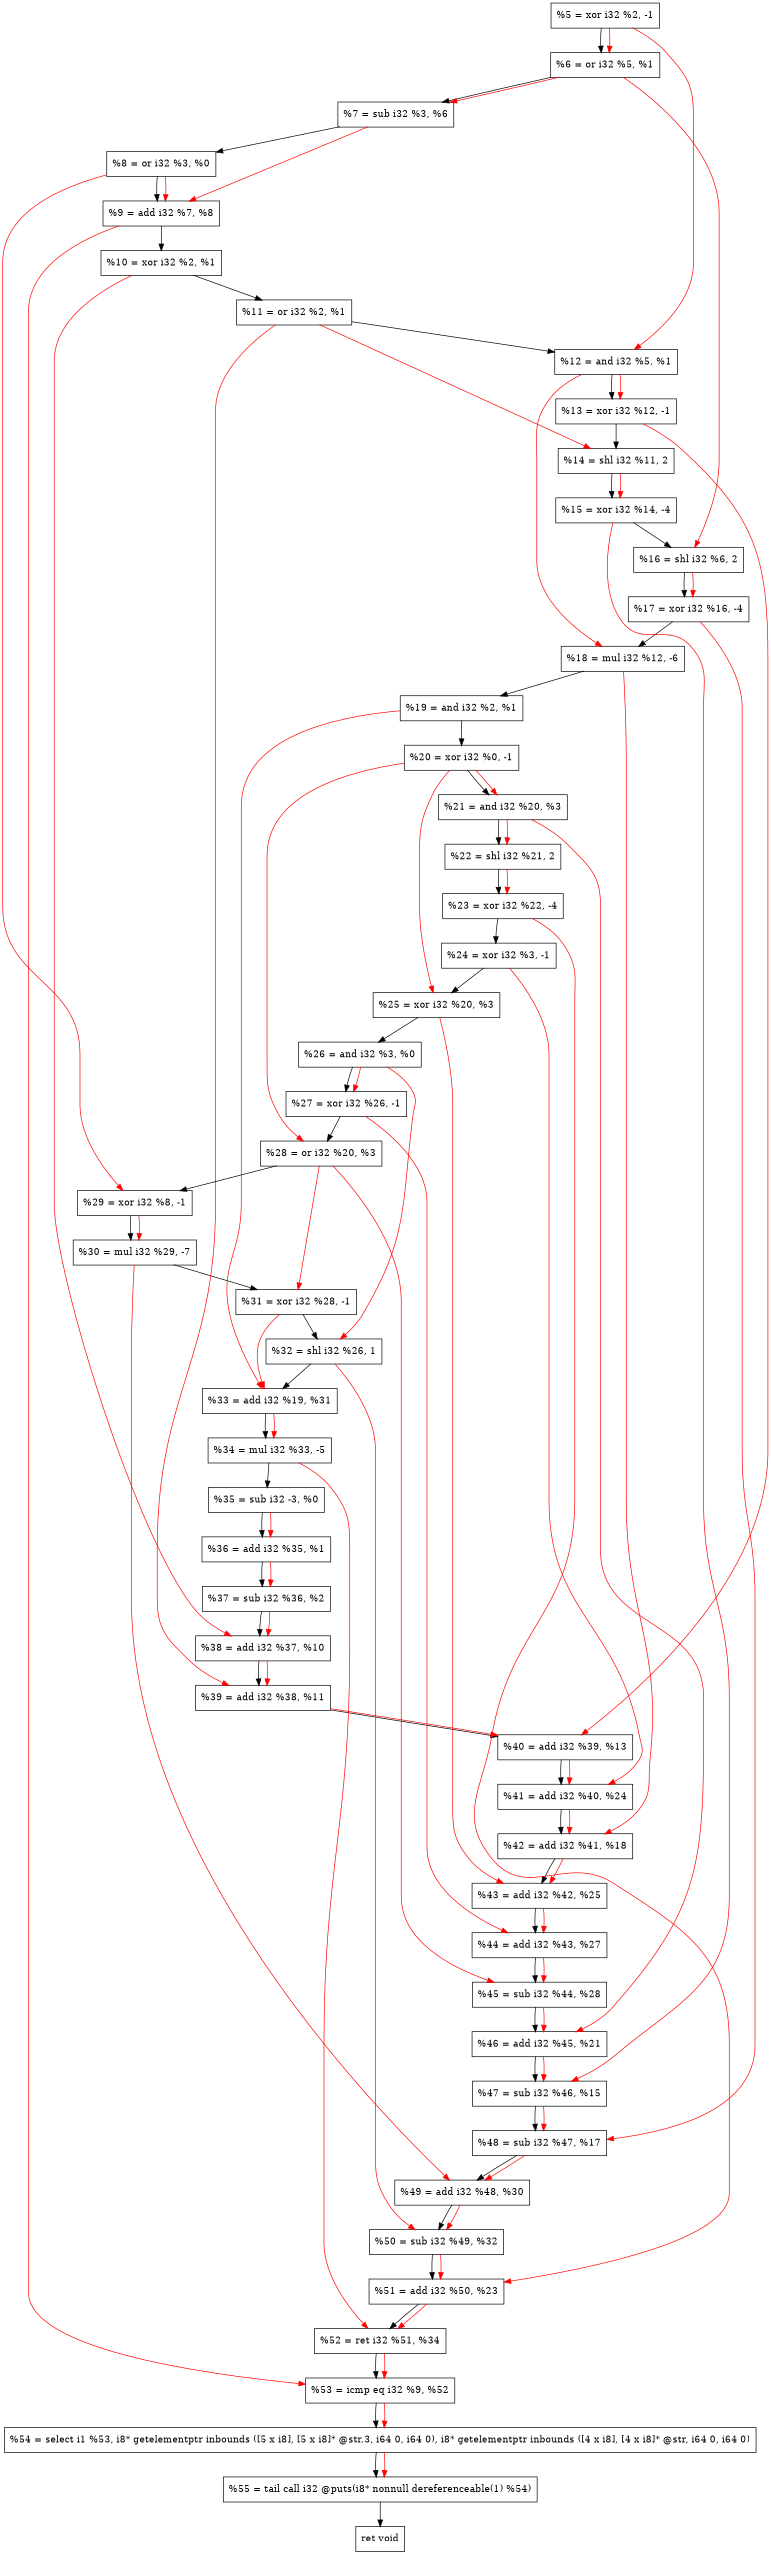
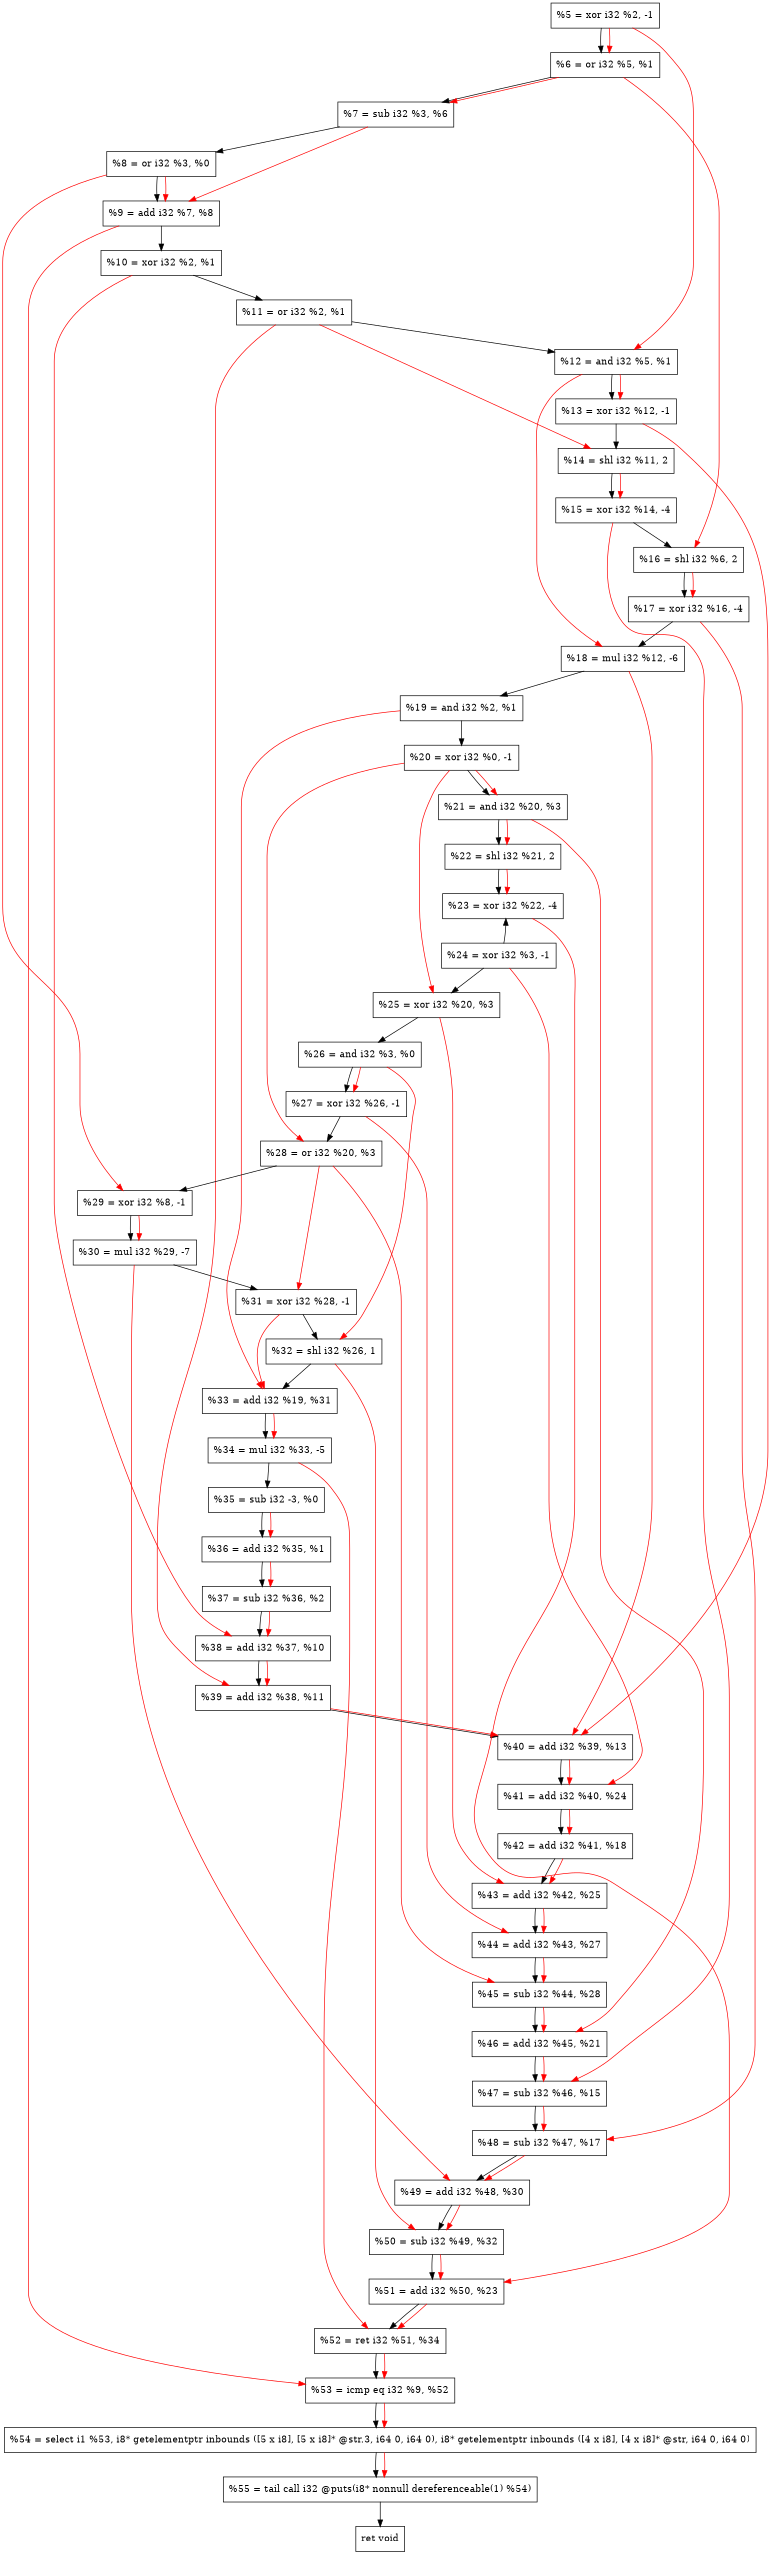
(497, 928) -> (505, 934)
(626, 1261) -> (652, 1205)
